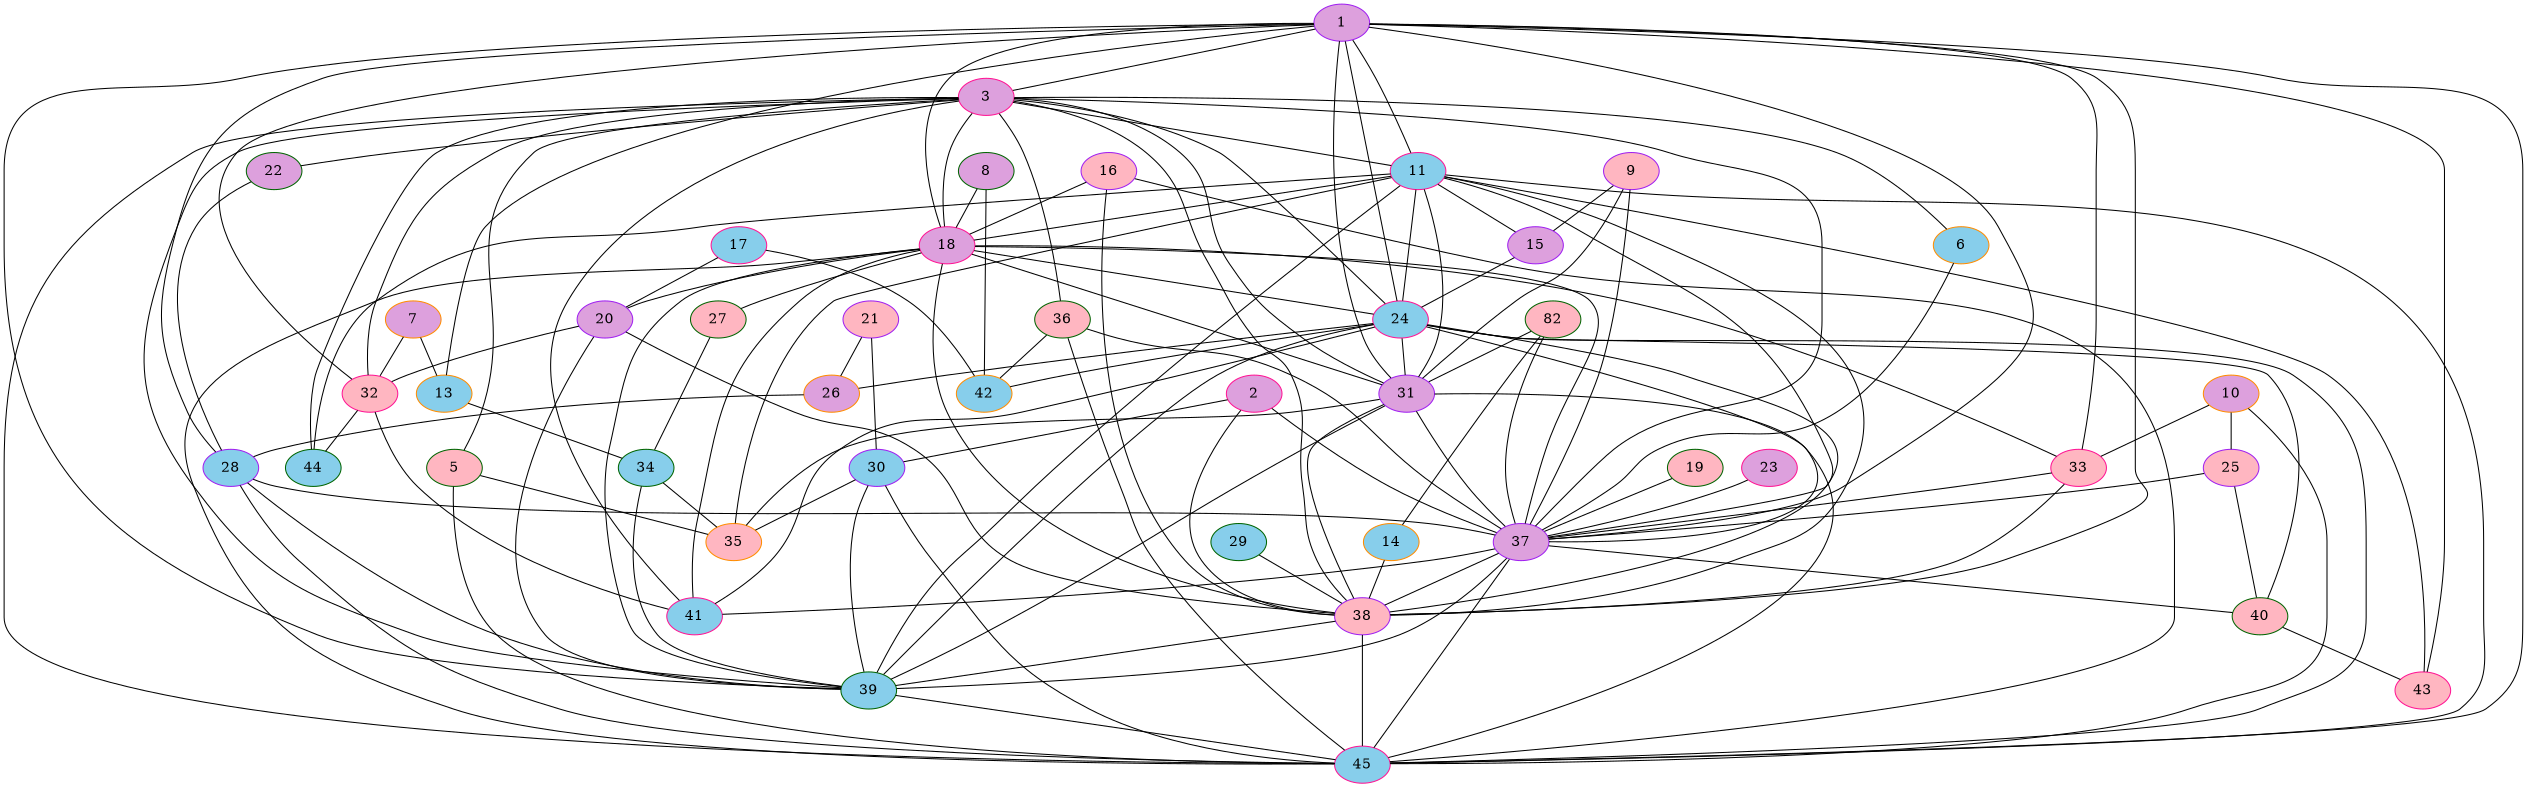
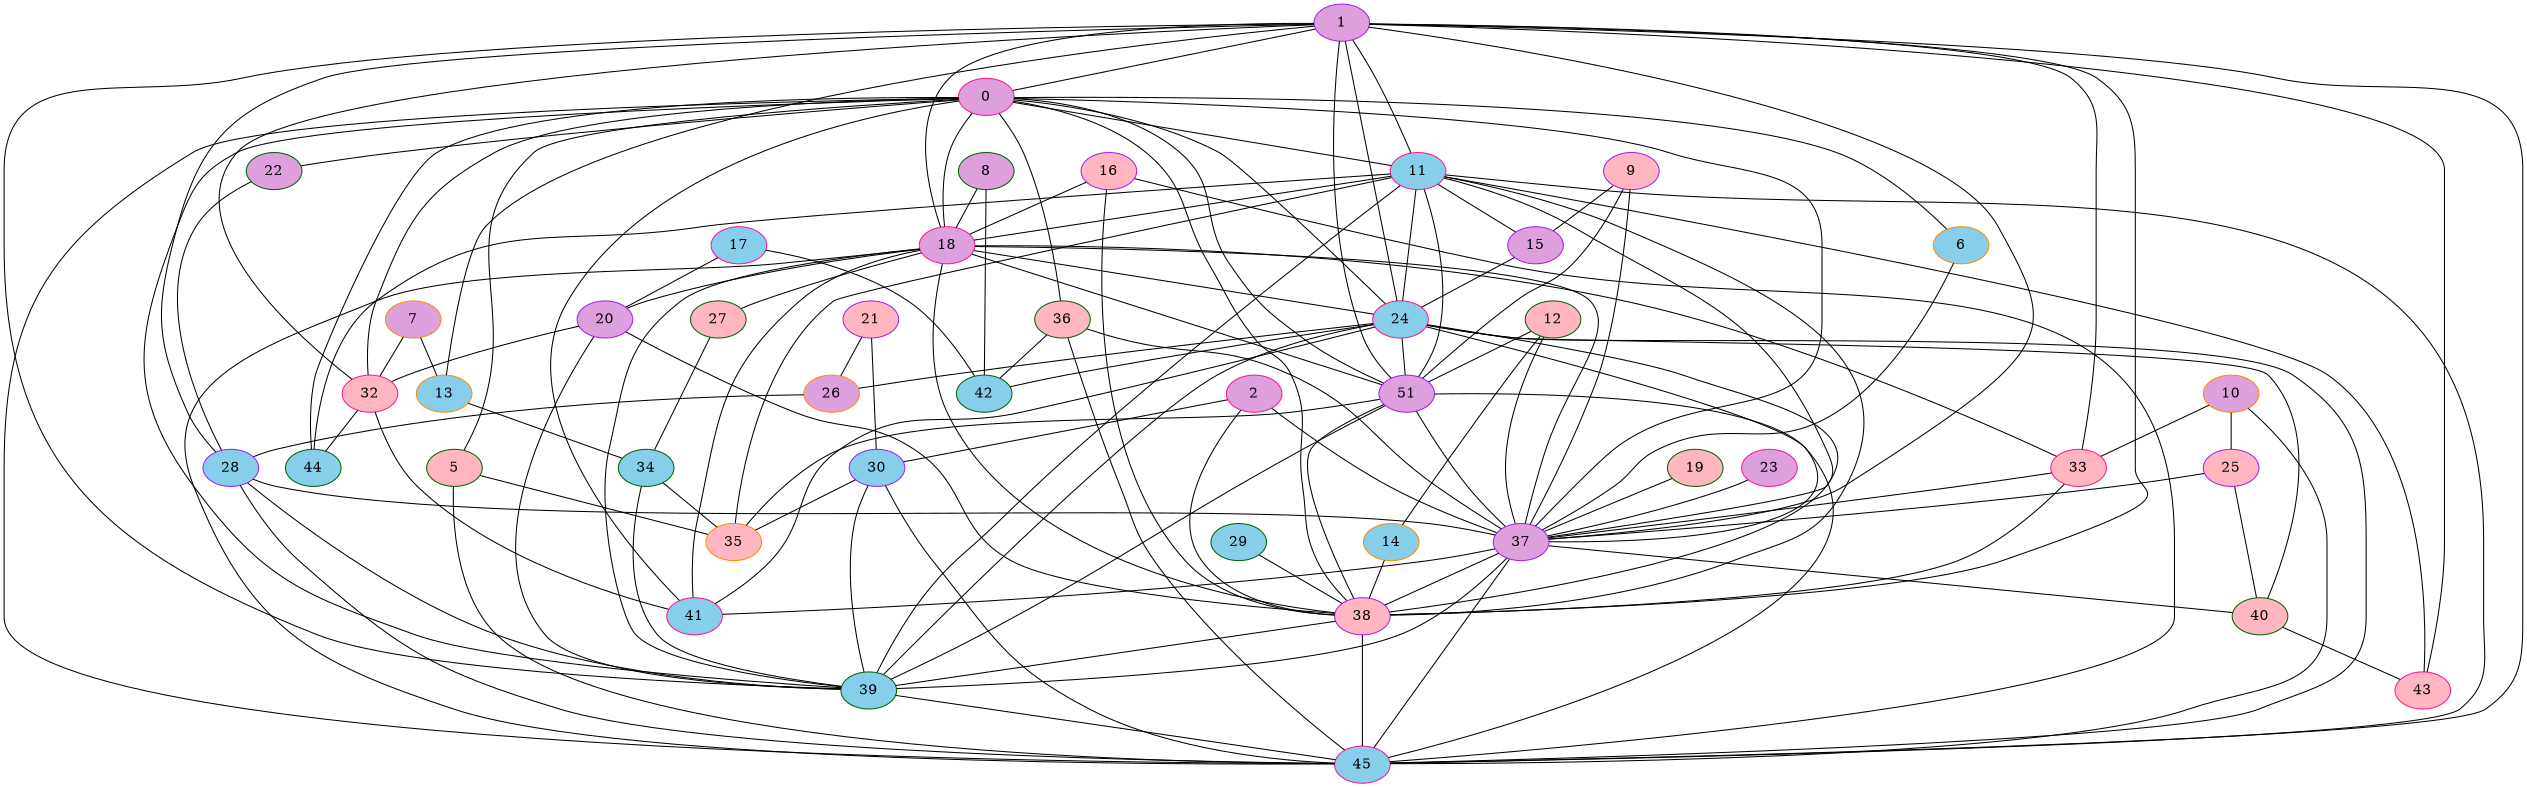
(986, 97) -> (986, 97)
(1553, 319) -> (1553, 319)
(984, 394) -> (984, 394)
(1407, 394) -> (1407, 394)
